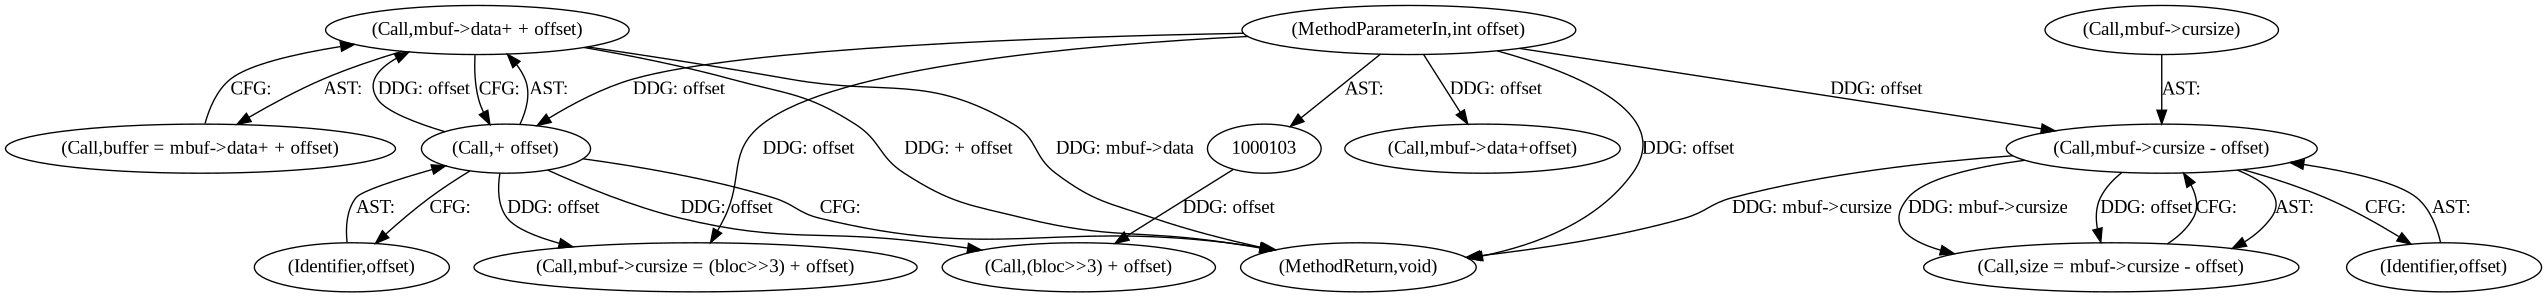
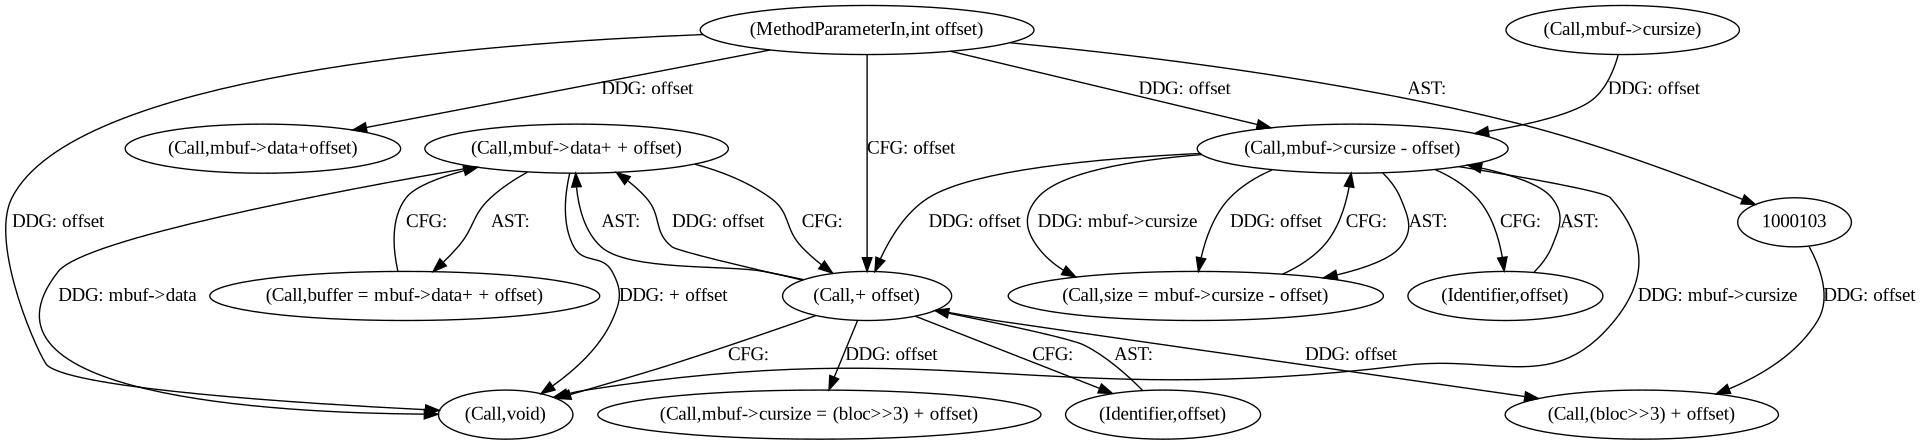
(942, 67) -> none
(679, 89) -> (911, 149)
(2184, 89) -> (1654, 89)
none -> (1023, 170)
(1358, 267) -> (506, 415)
